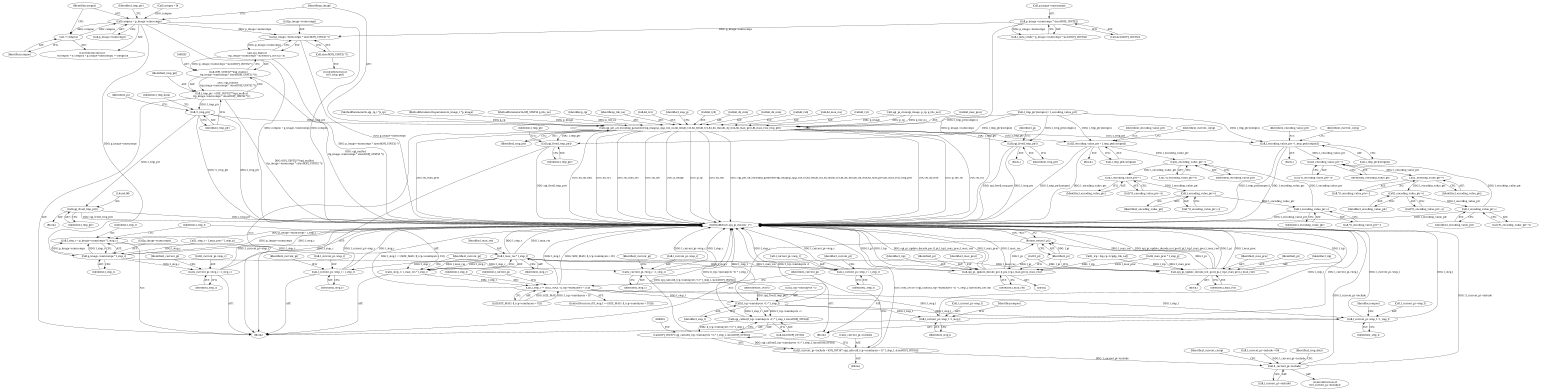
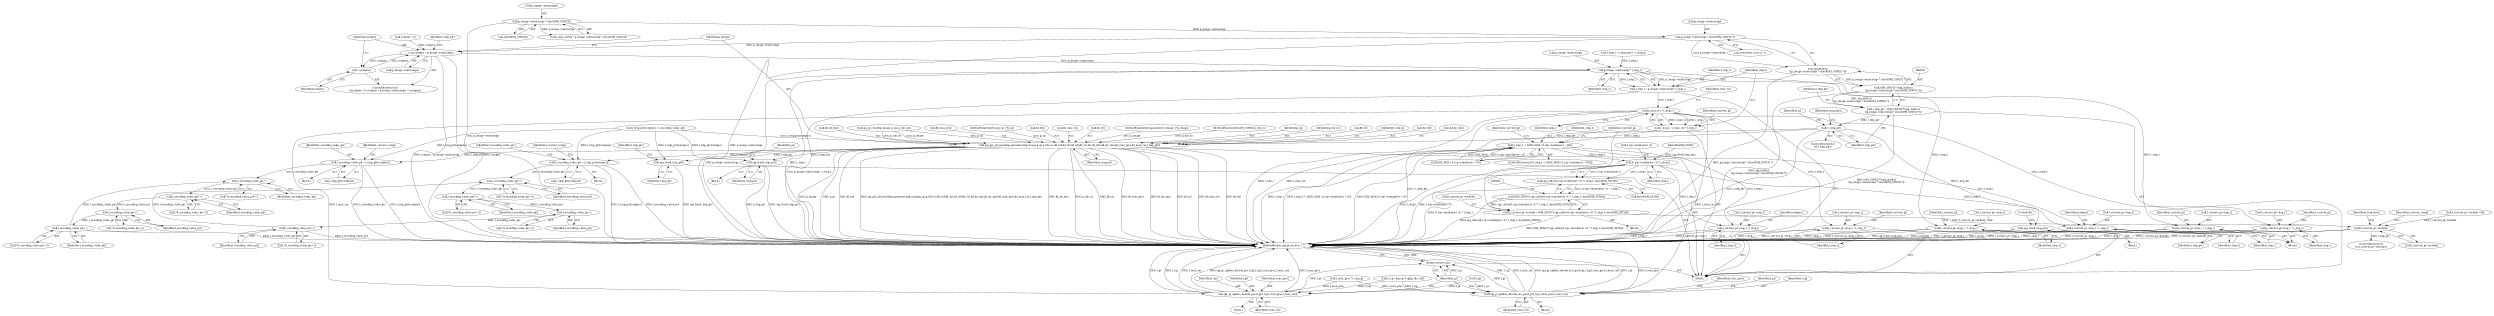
(219, 29) -> (1063, 40)
(333, 62) -> (1828, 135)
(336, 229) -> (933, 109)
(1309, 374) -> (2380, 236)
